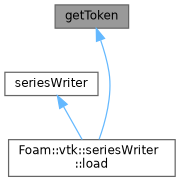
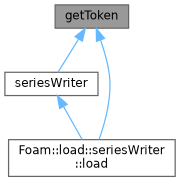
none -> (68, 56)
(92, 158) -> (92, 158)
